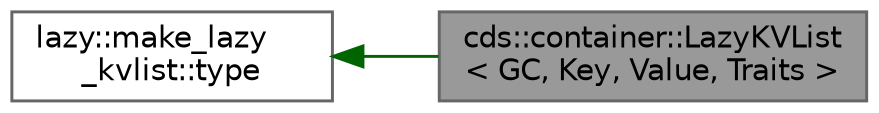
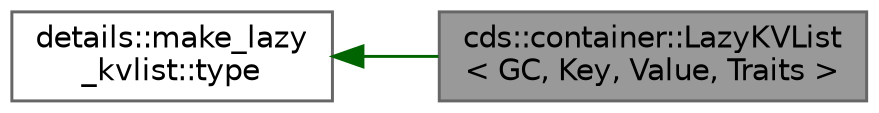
(172, 56) -> (172, 56)
